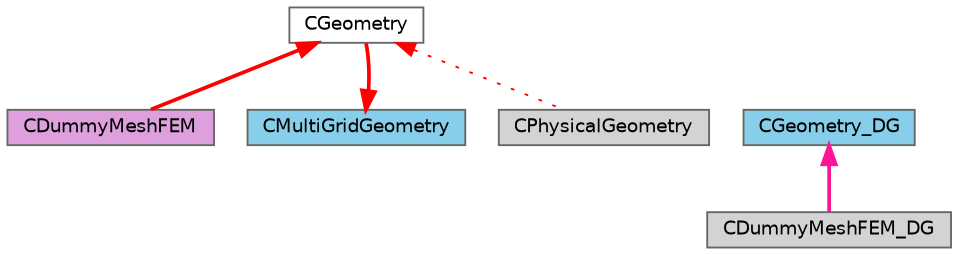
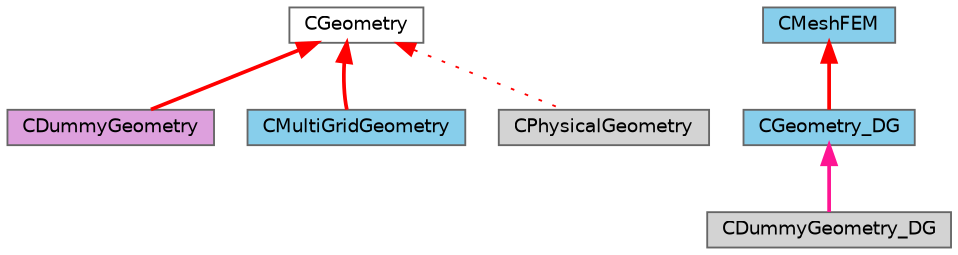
none -> (829, 25)
(369, 67) -> (344, 86)
(111, 127) -> (111, 127)
(829, 230) -> (829, 230)
